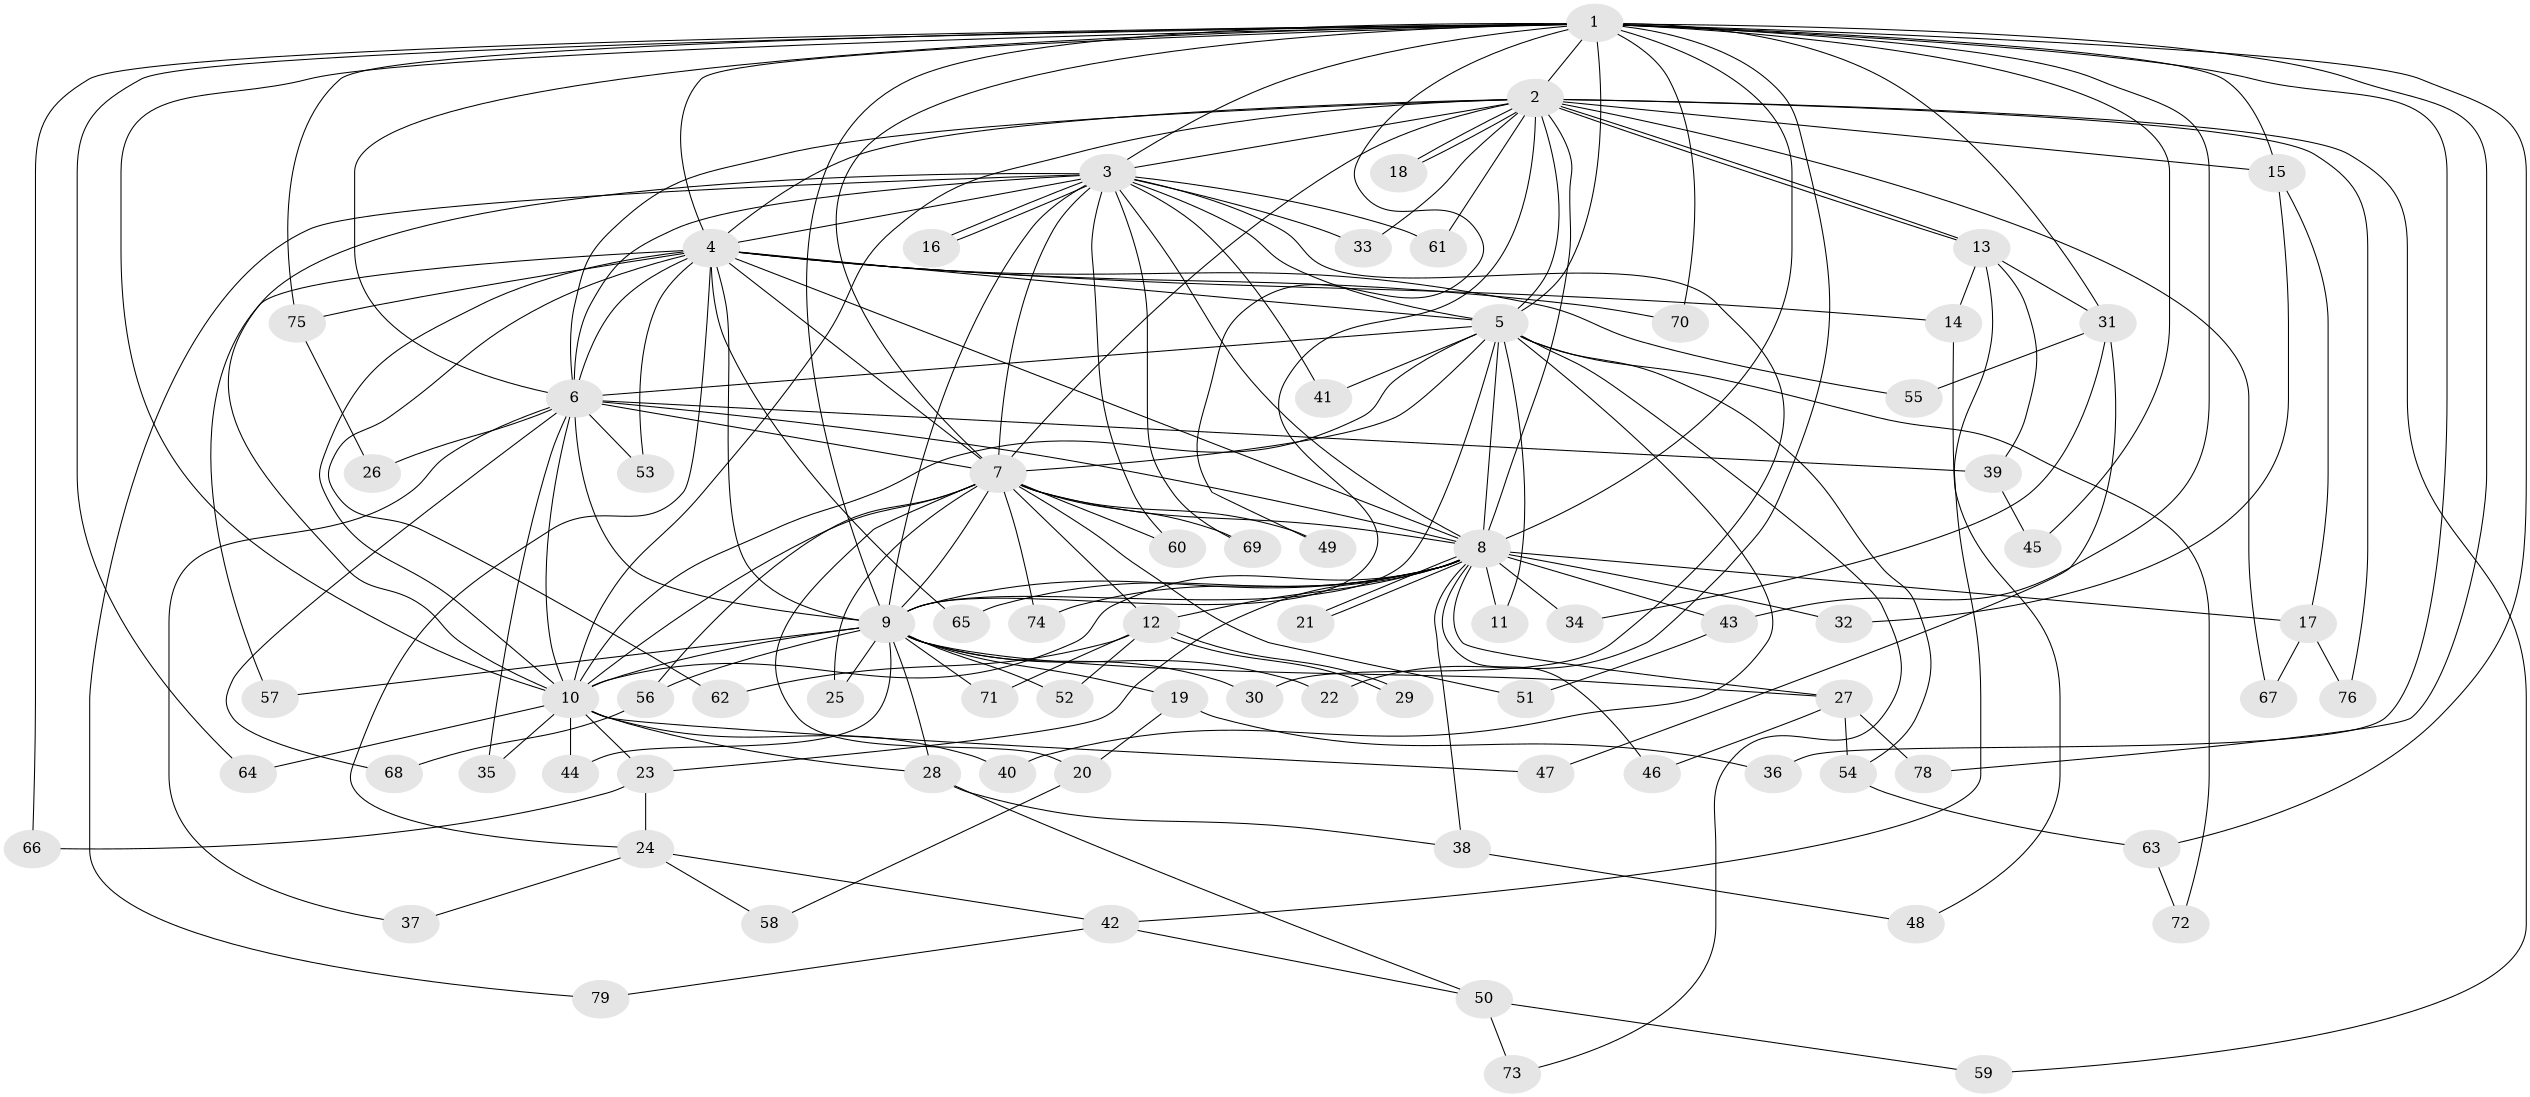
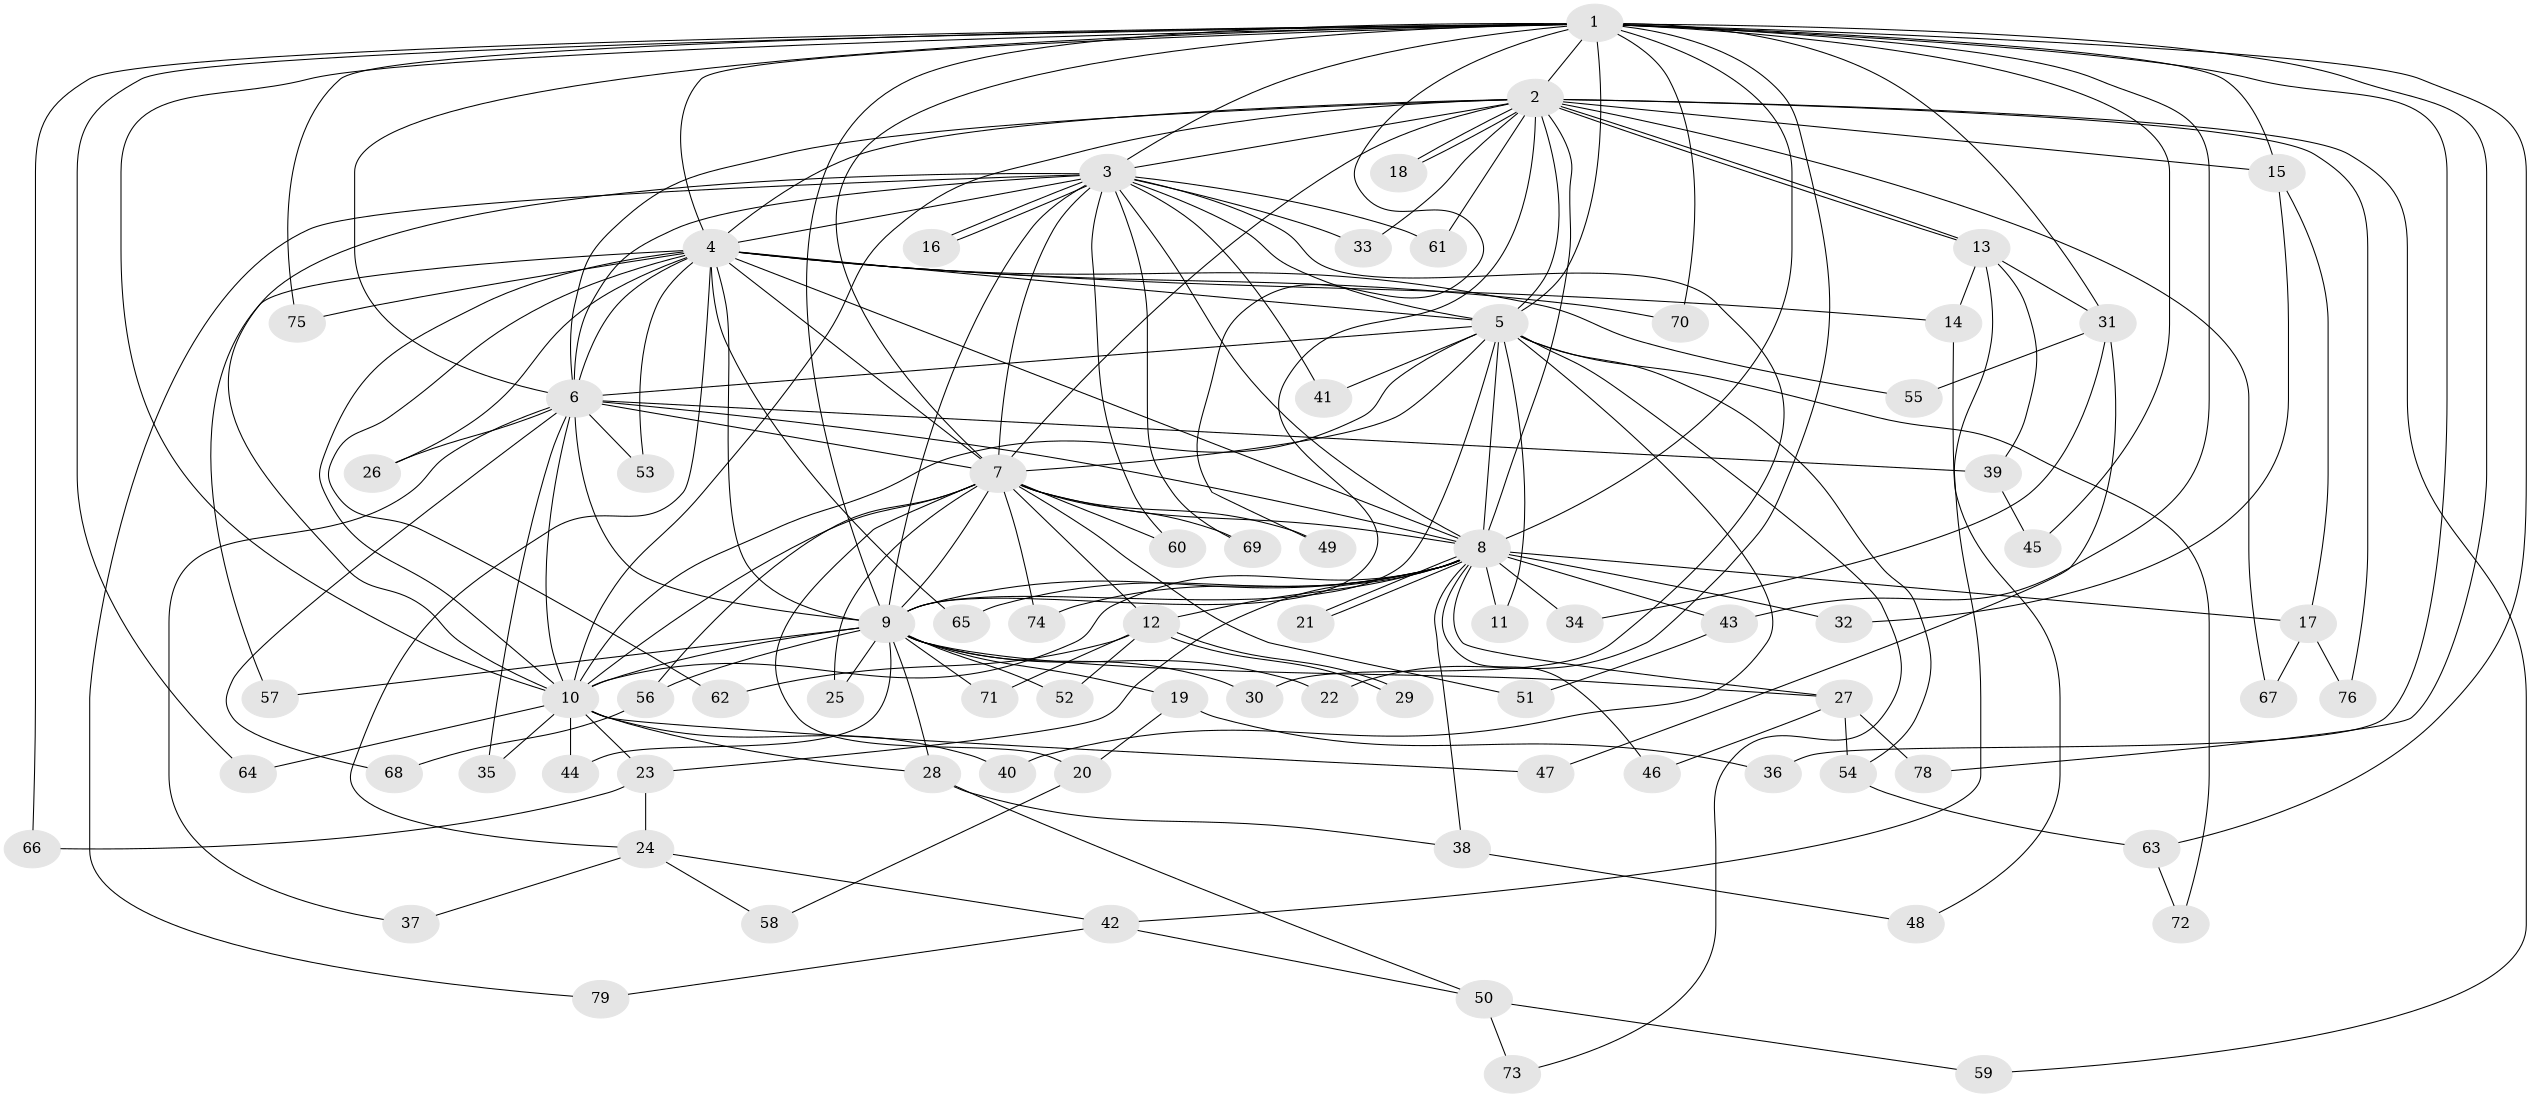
(335, 398) -> (538, 355)
